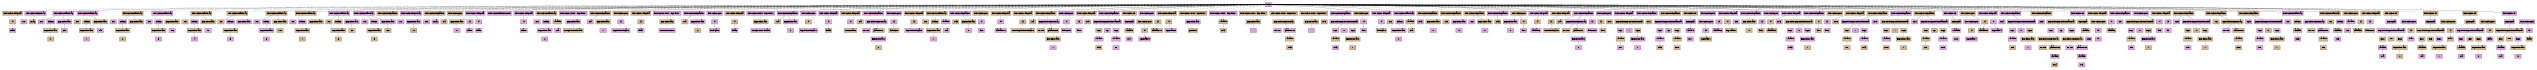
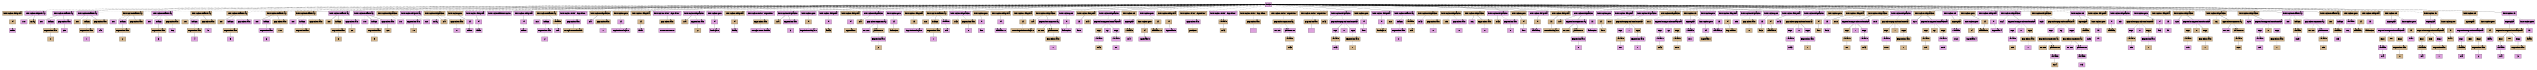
(851, 30) -> (851, 30)
(302, 39) -> none
